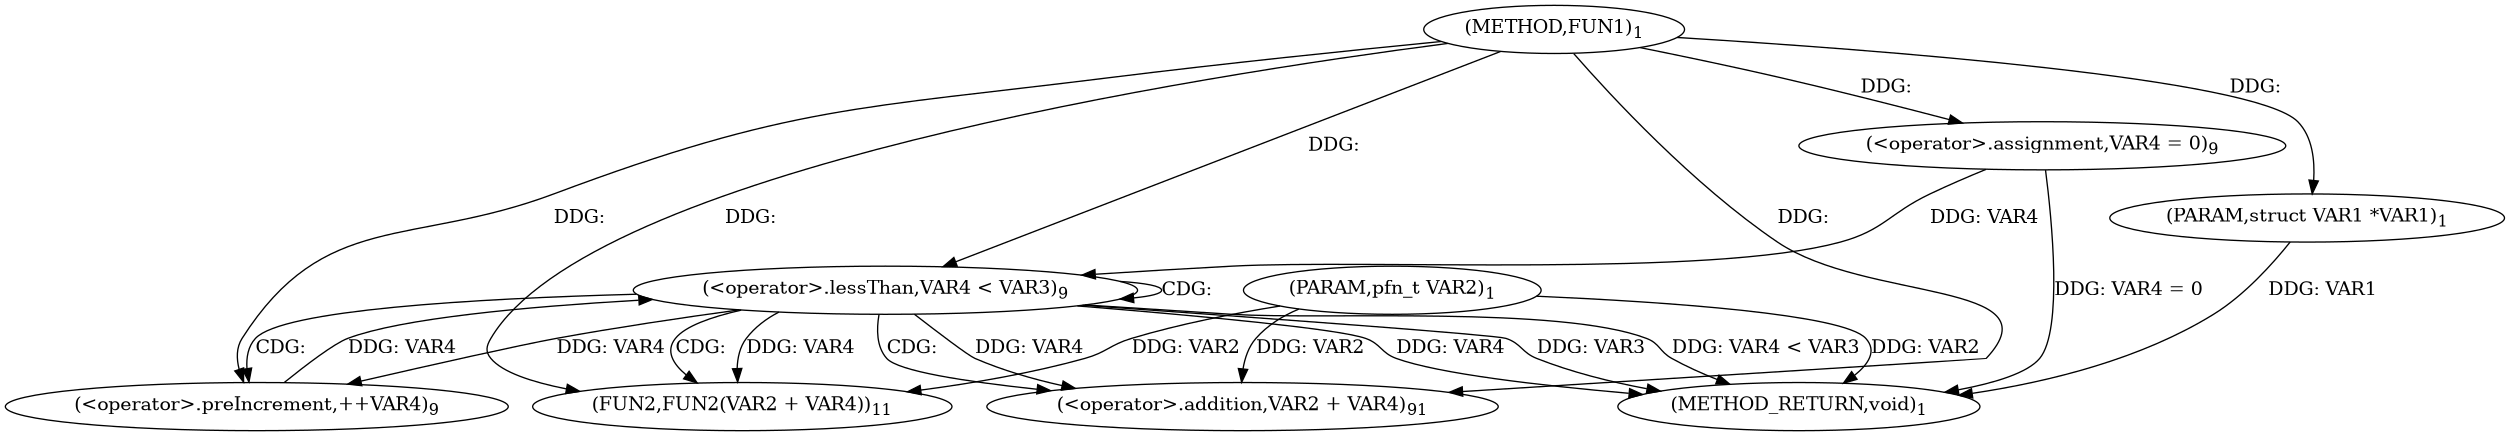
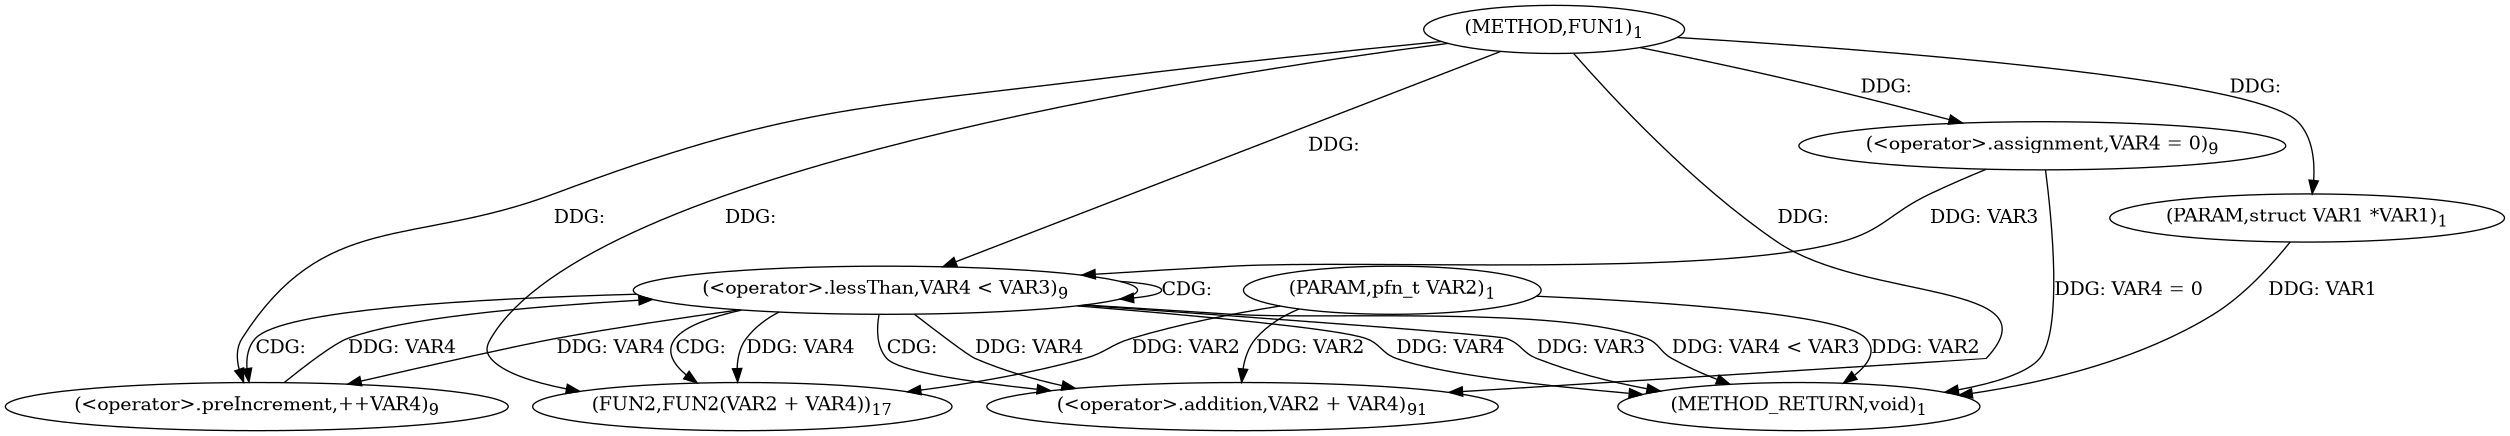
(1985, 218) -> (1985, 218)
(882, 405) -> (882, 405)
